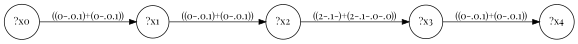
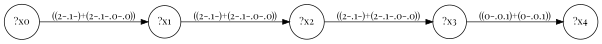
(88, 17) -> (94, 17)
(218, 17) -> (235, 17)
